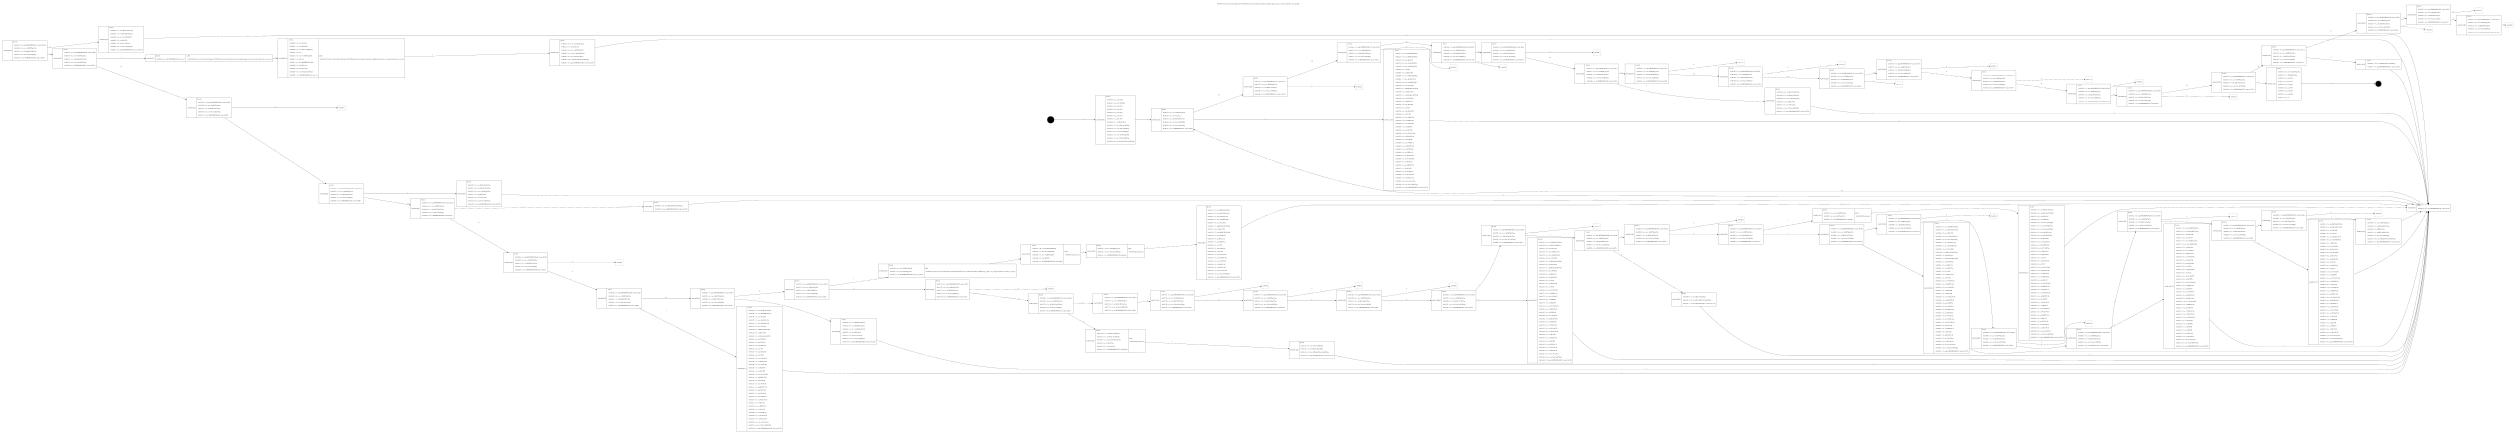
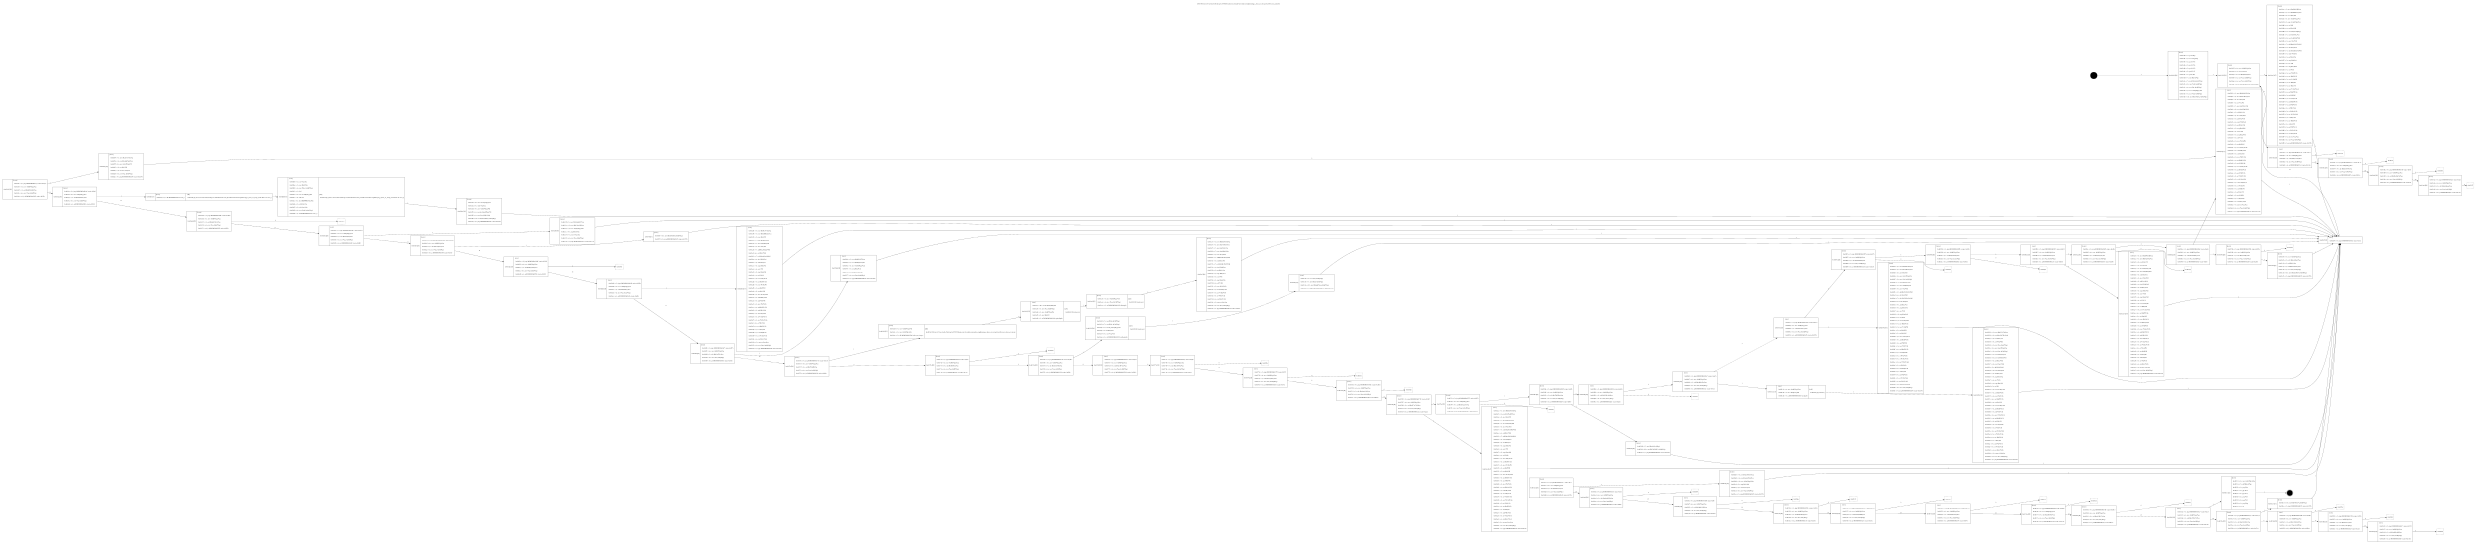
(1358, 36) -> (1179, 159)
(1550, 63) -> none
